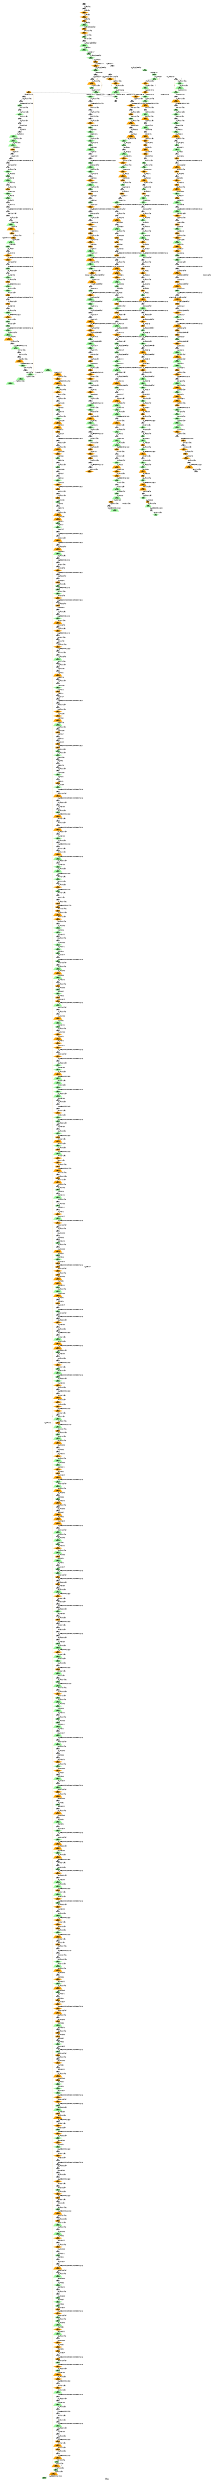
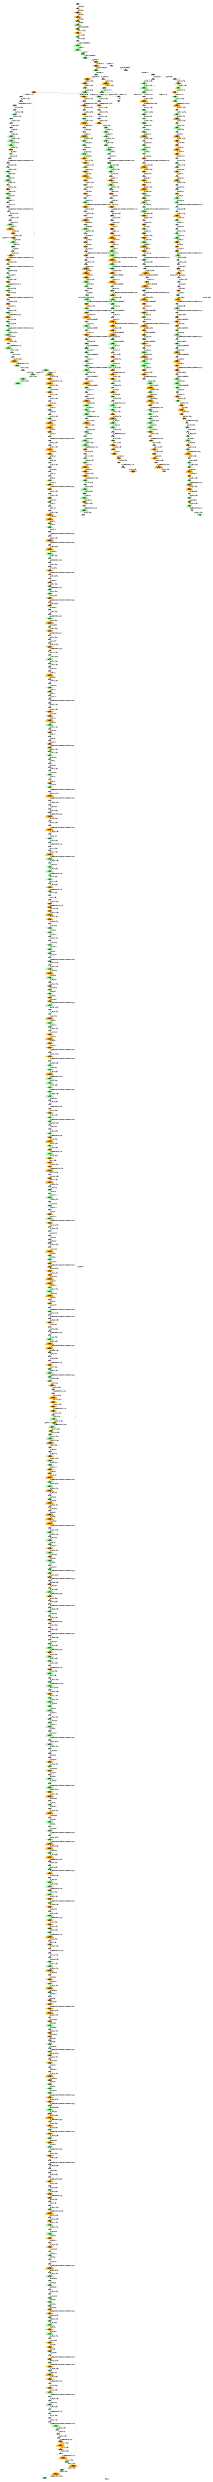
(122, 506) -> (84, 512)
